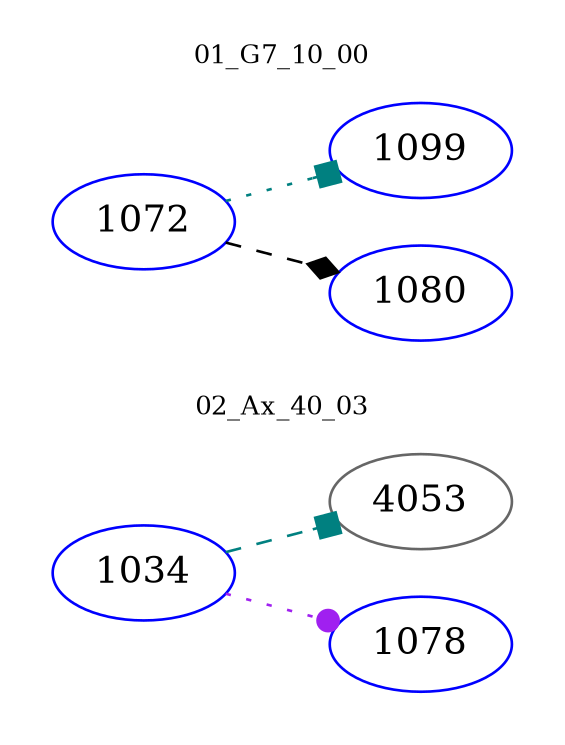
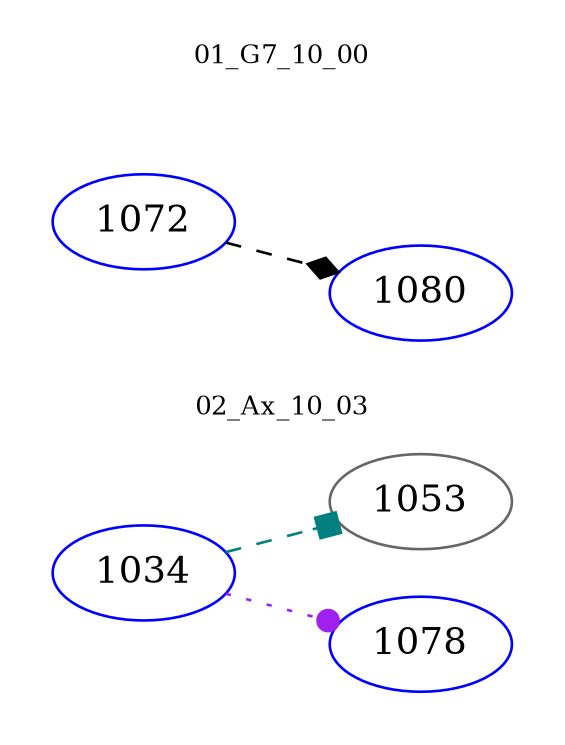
(421, 150) -> none
(282, 408) -> (282, 408)
(421, 502) -> (421, 502)
